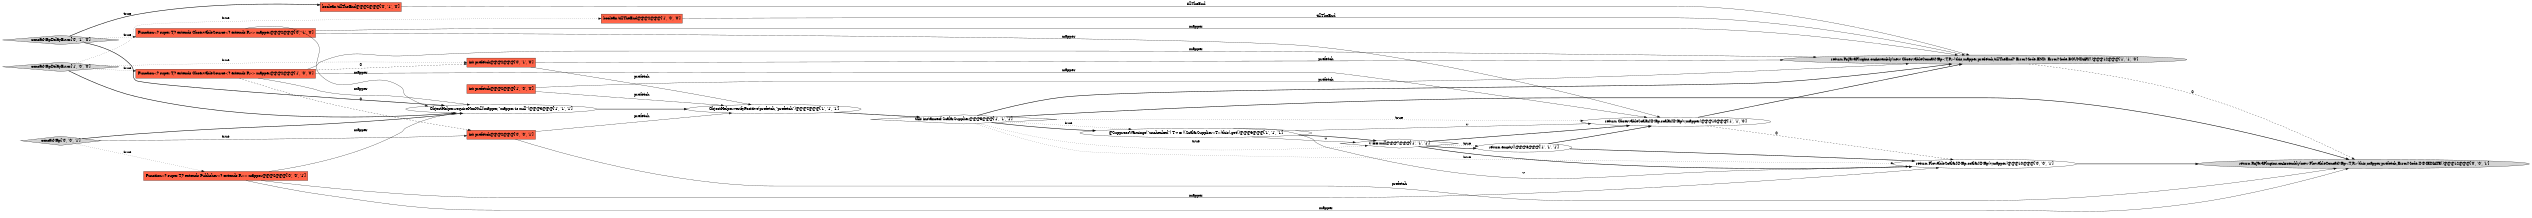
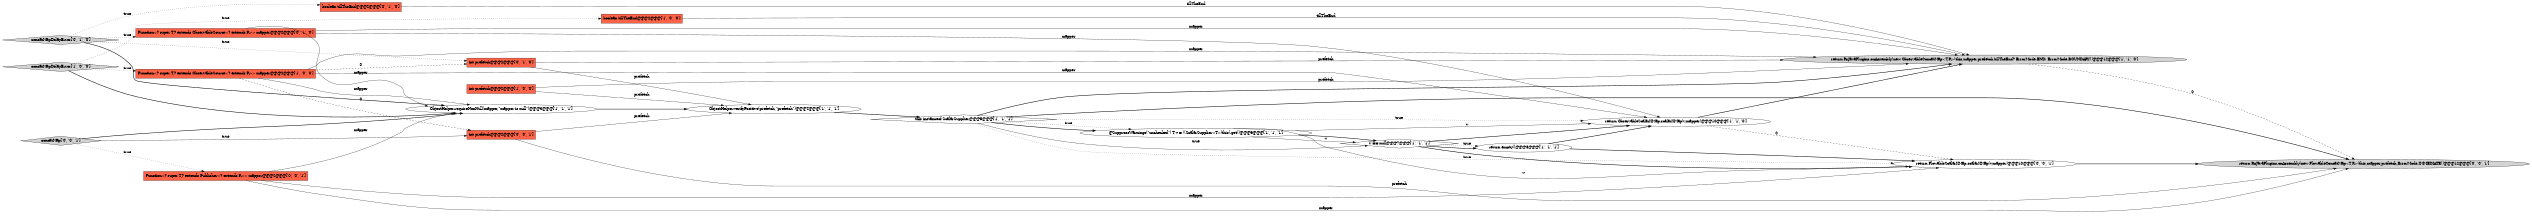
(192, 7) -> (192, 7)
(285, 62) -> (280, 51)
(1170, 149) -> (1170, 149)
